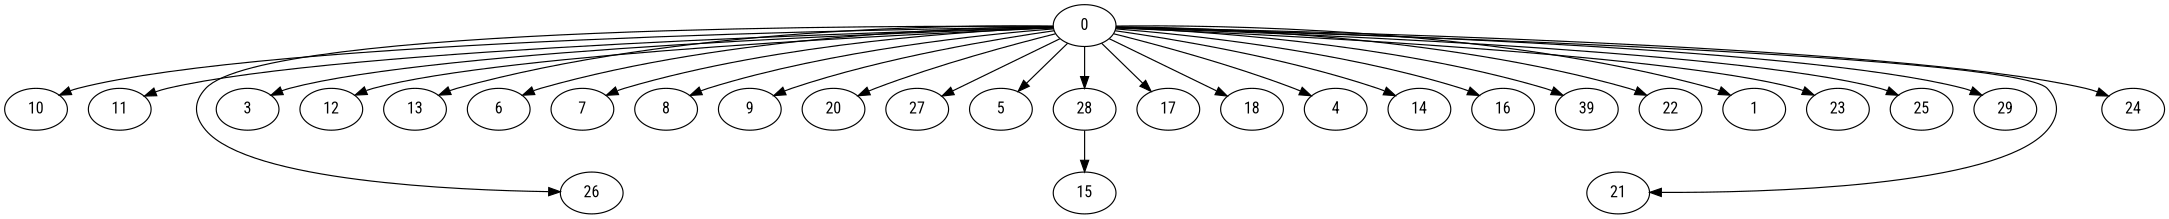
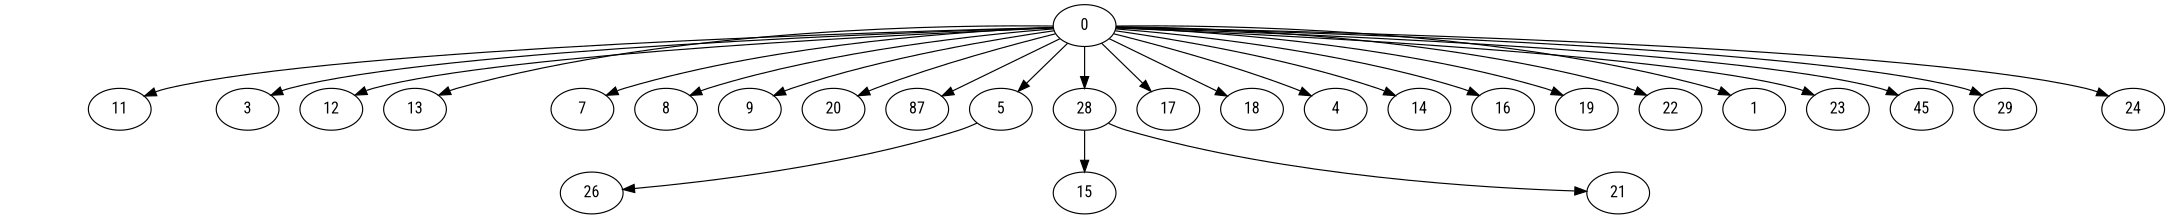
(36, 109) -> none
(197, 109) -> (808, 166)
(499, 109) -> none
(917, 109) -> (917, 109)
(1587, 109) -> (1587, 109)
(1922, 109) -> (1922, 109)
(2055, 116) -> (1339, 172)
